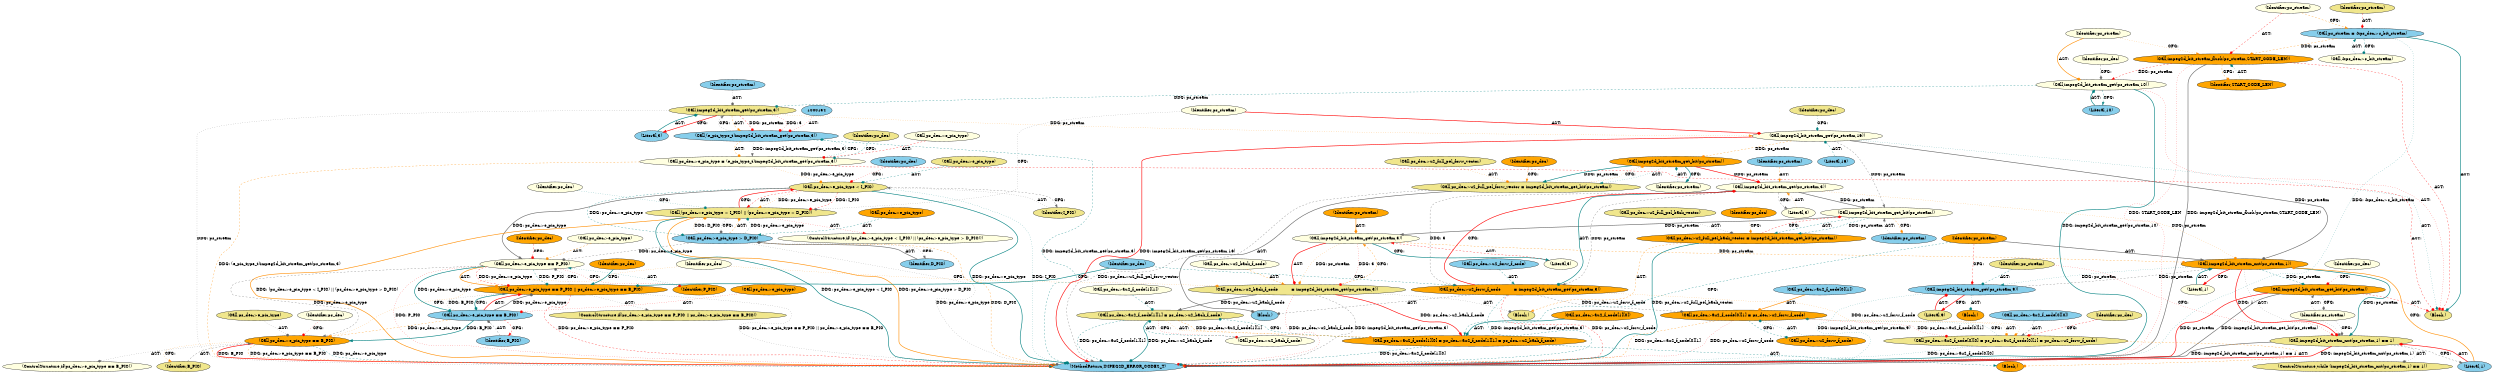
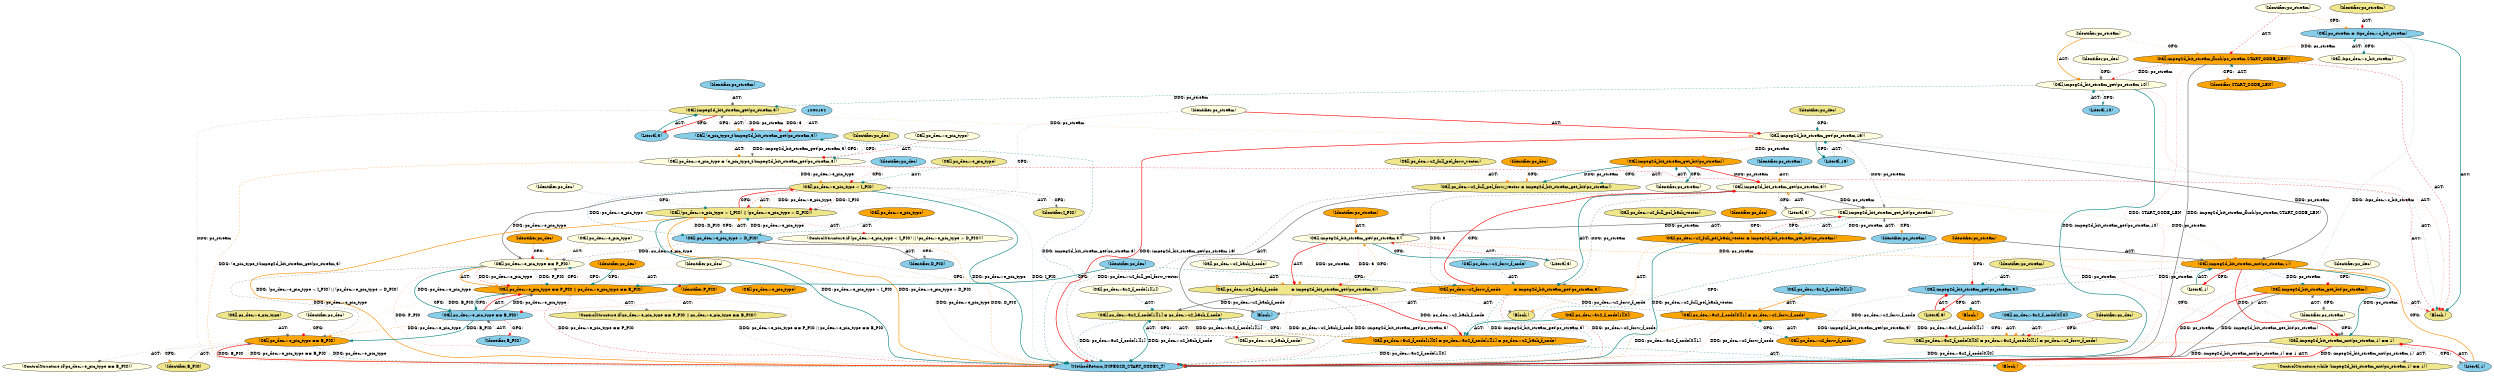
(2091, 100) -> (2091, 100)
none -> (1817, 150)
(1118, 367) -> (1118, 367)
